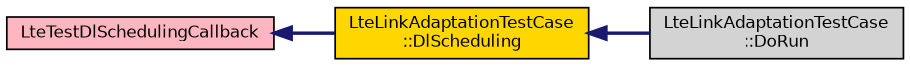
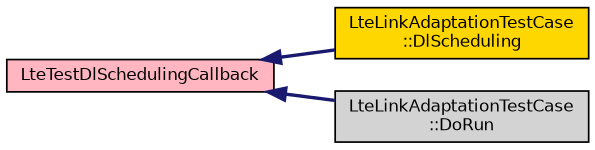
(628, 33) -> (310, 97)
